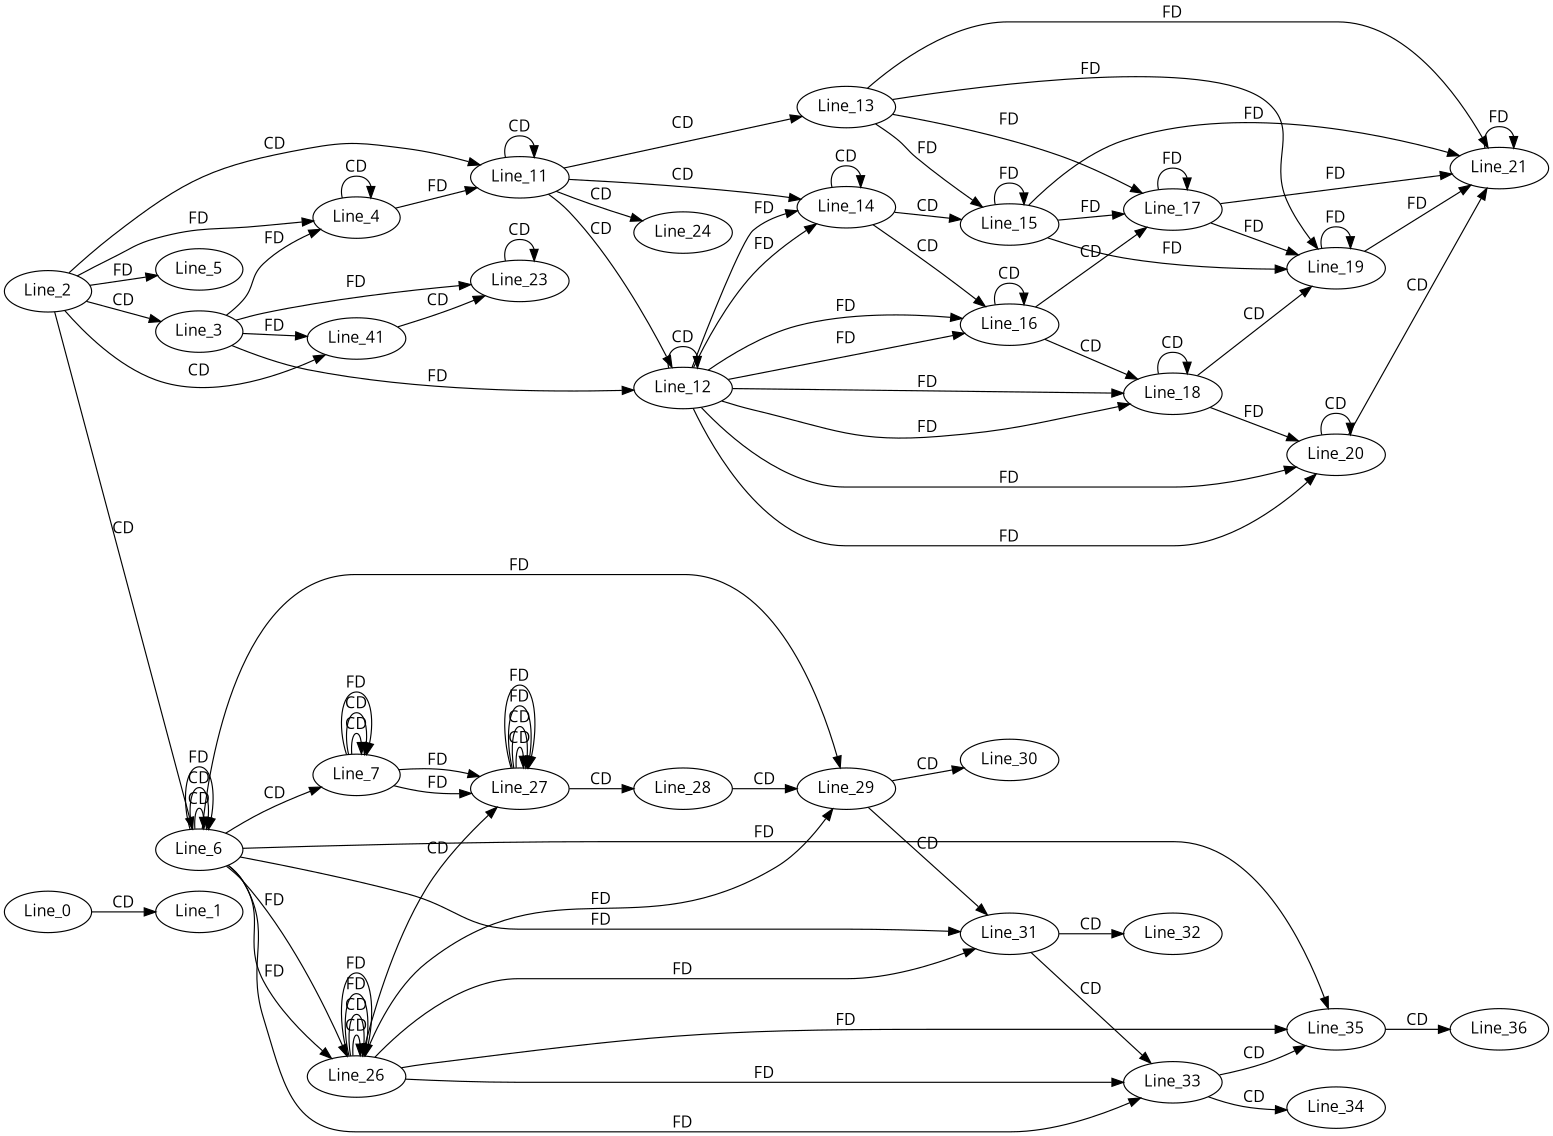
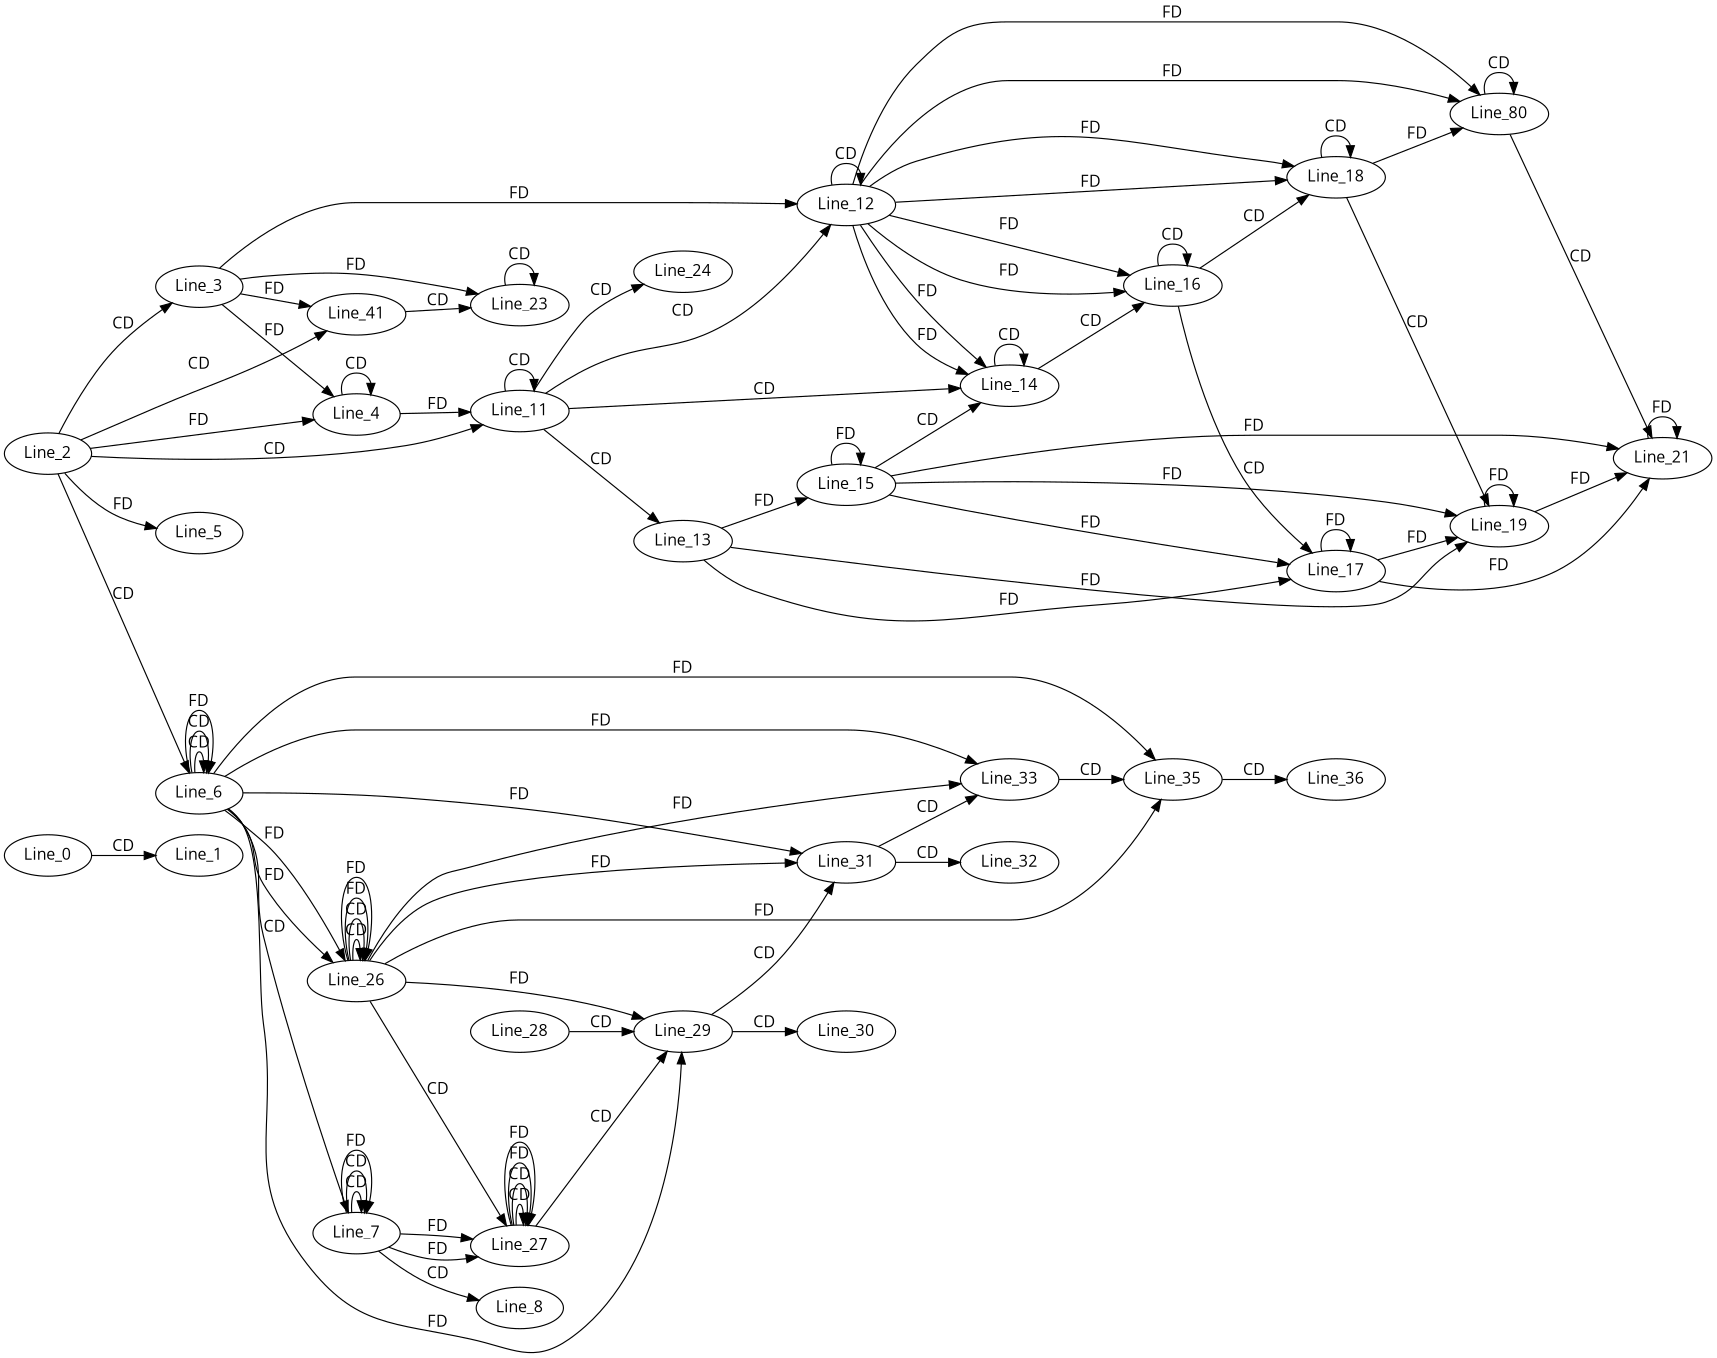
(1190, 22) -> none
(922, 215) -> (923, 438)
(1336, 455) -> (1499, 114)
(596, 789) -> (598, 1143)
(1336, 1108) -> none
none -> (520, 1308)
